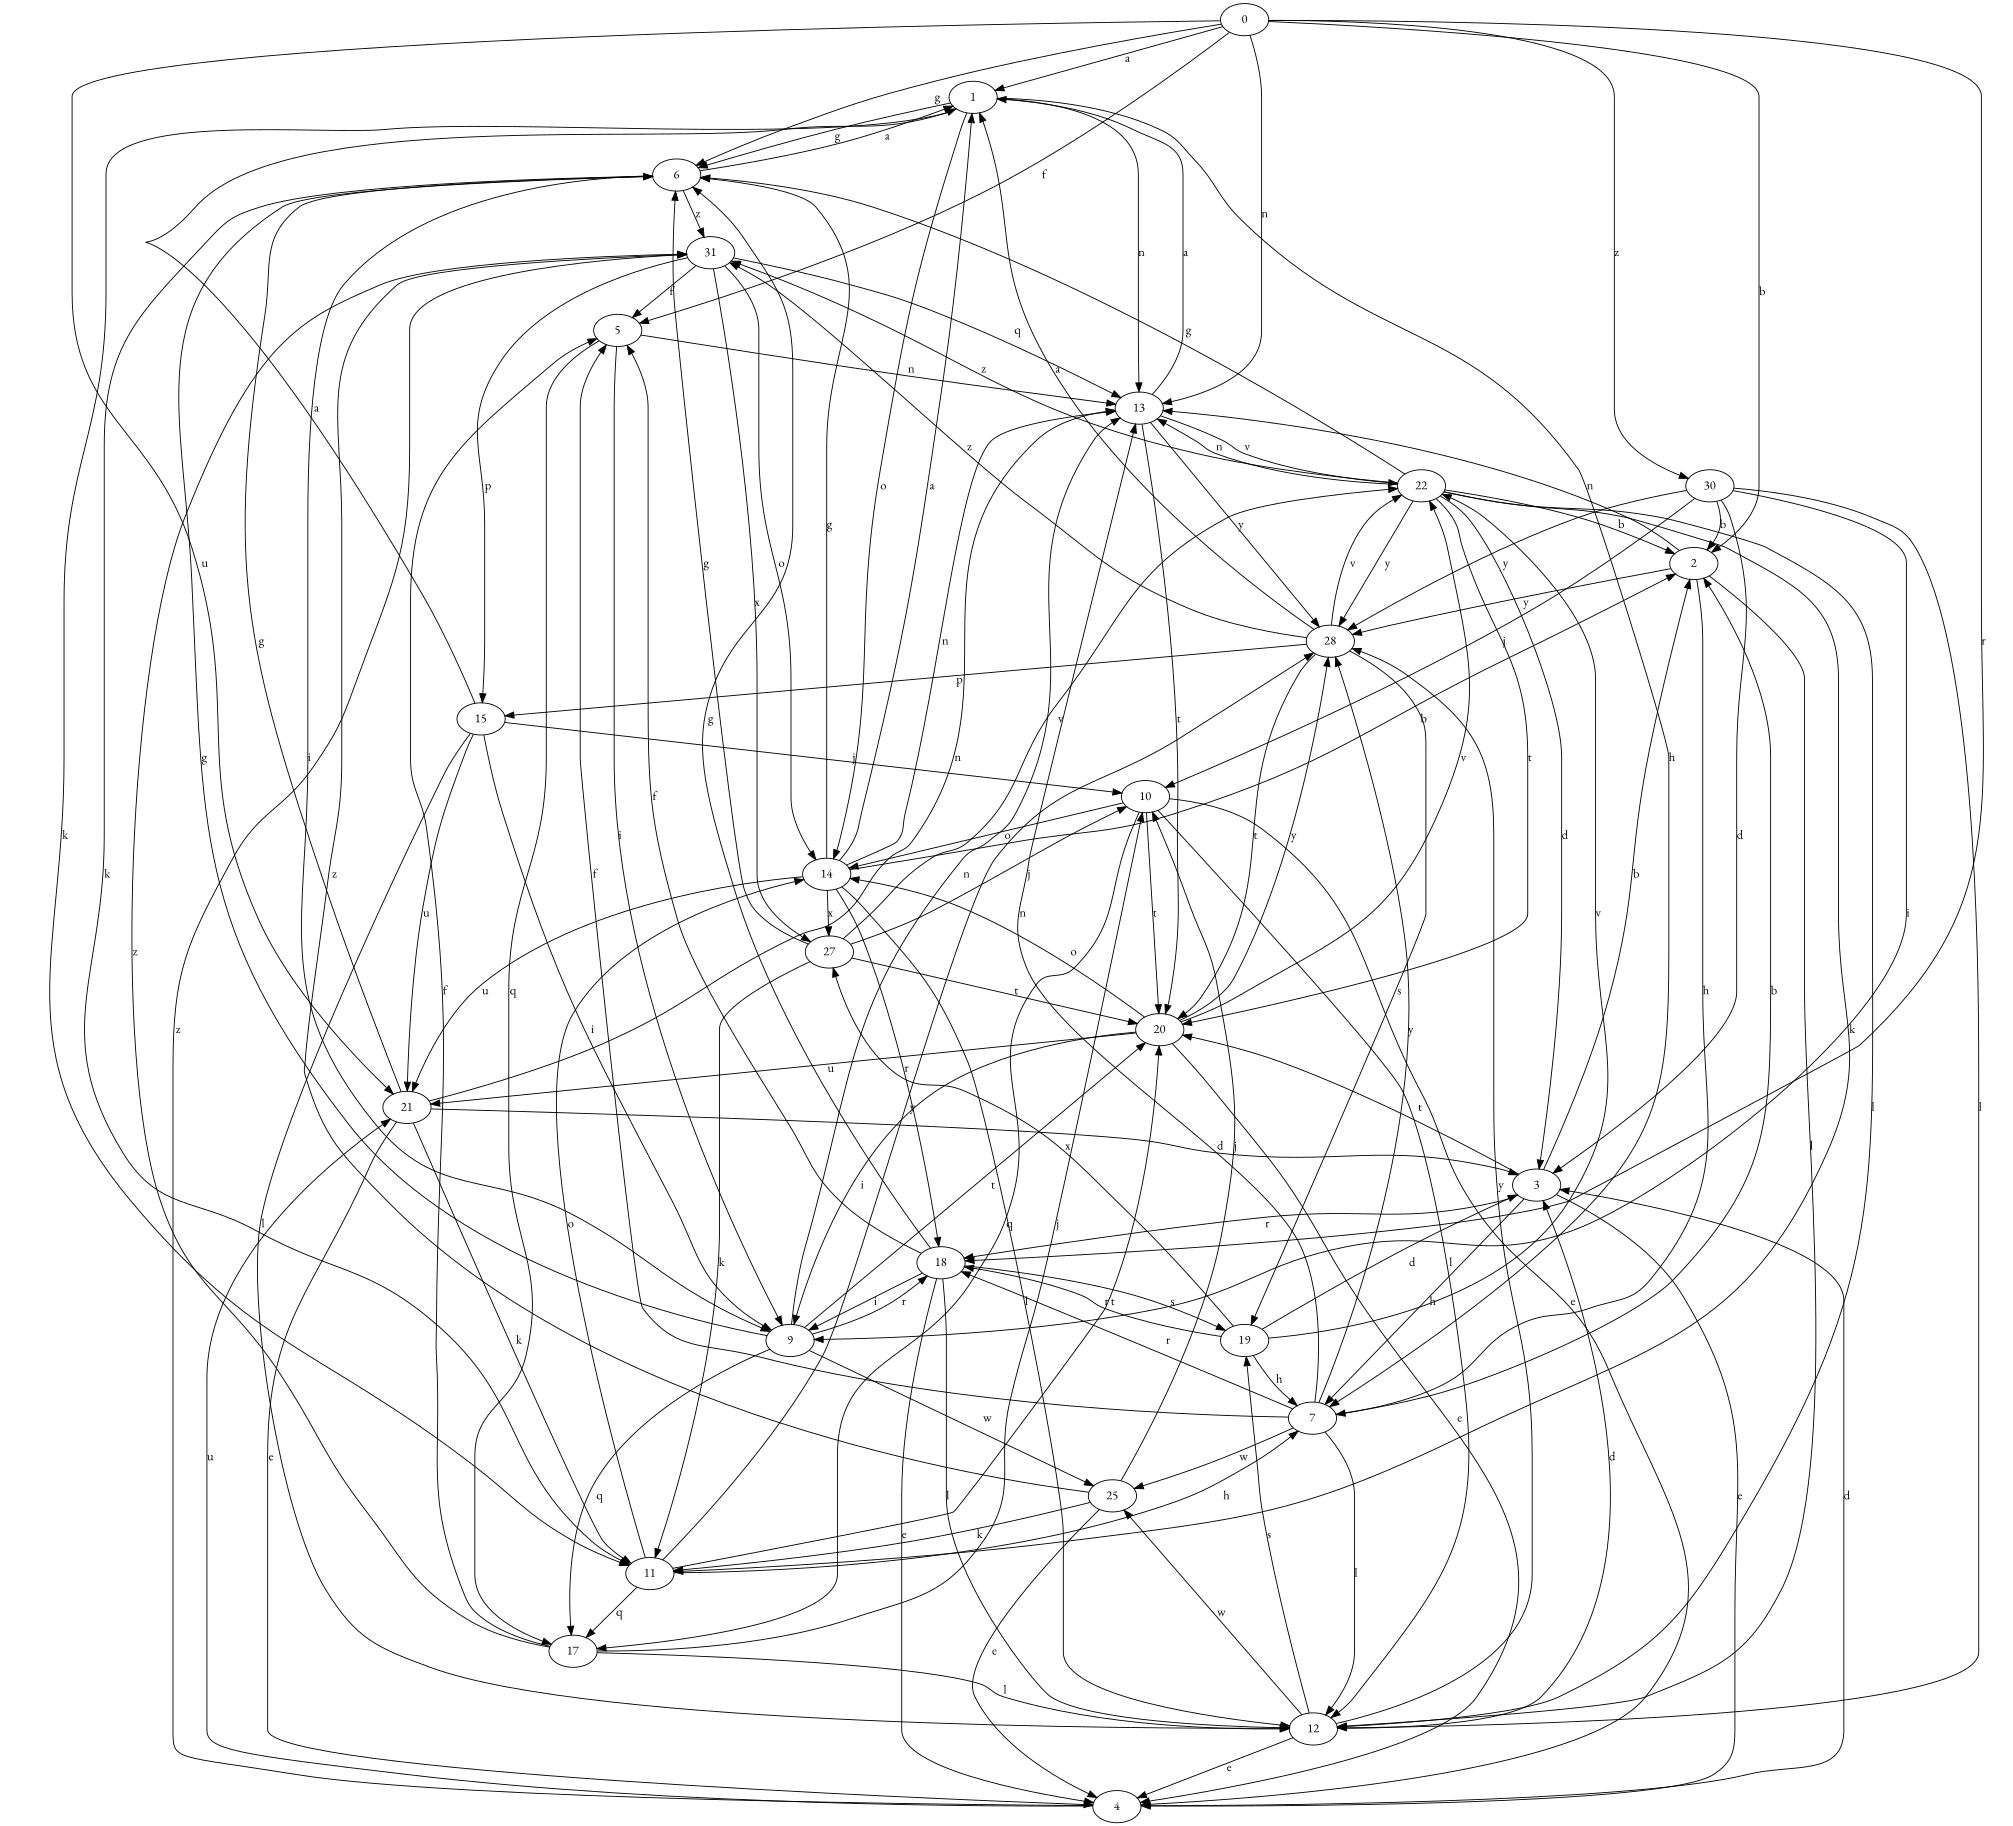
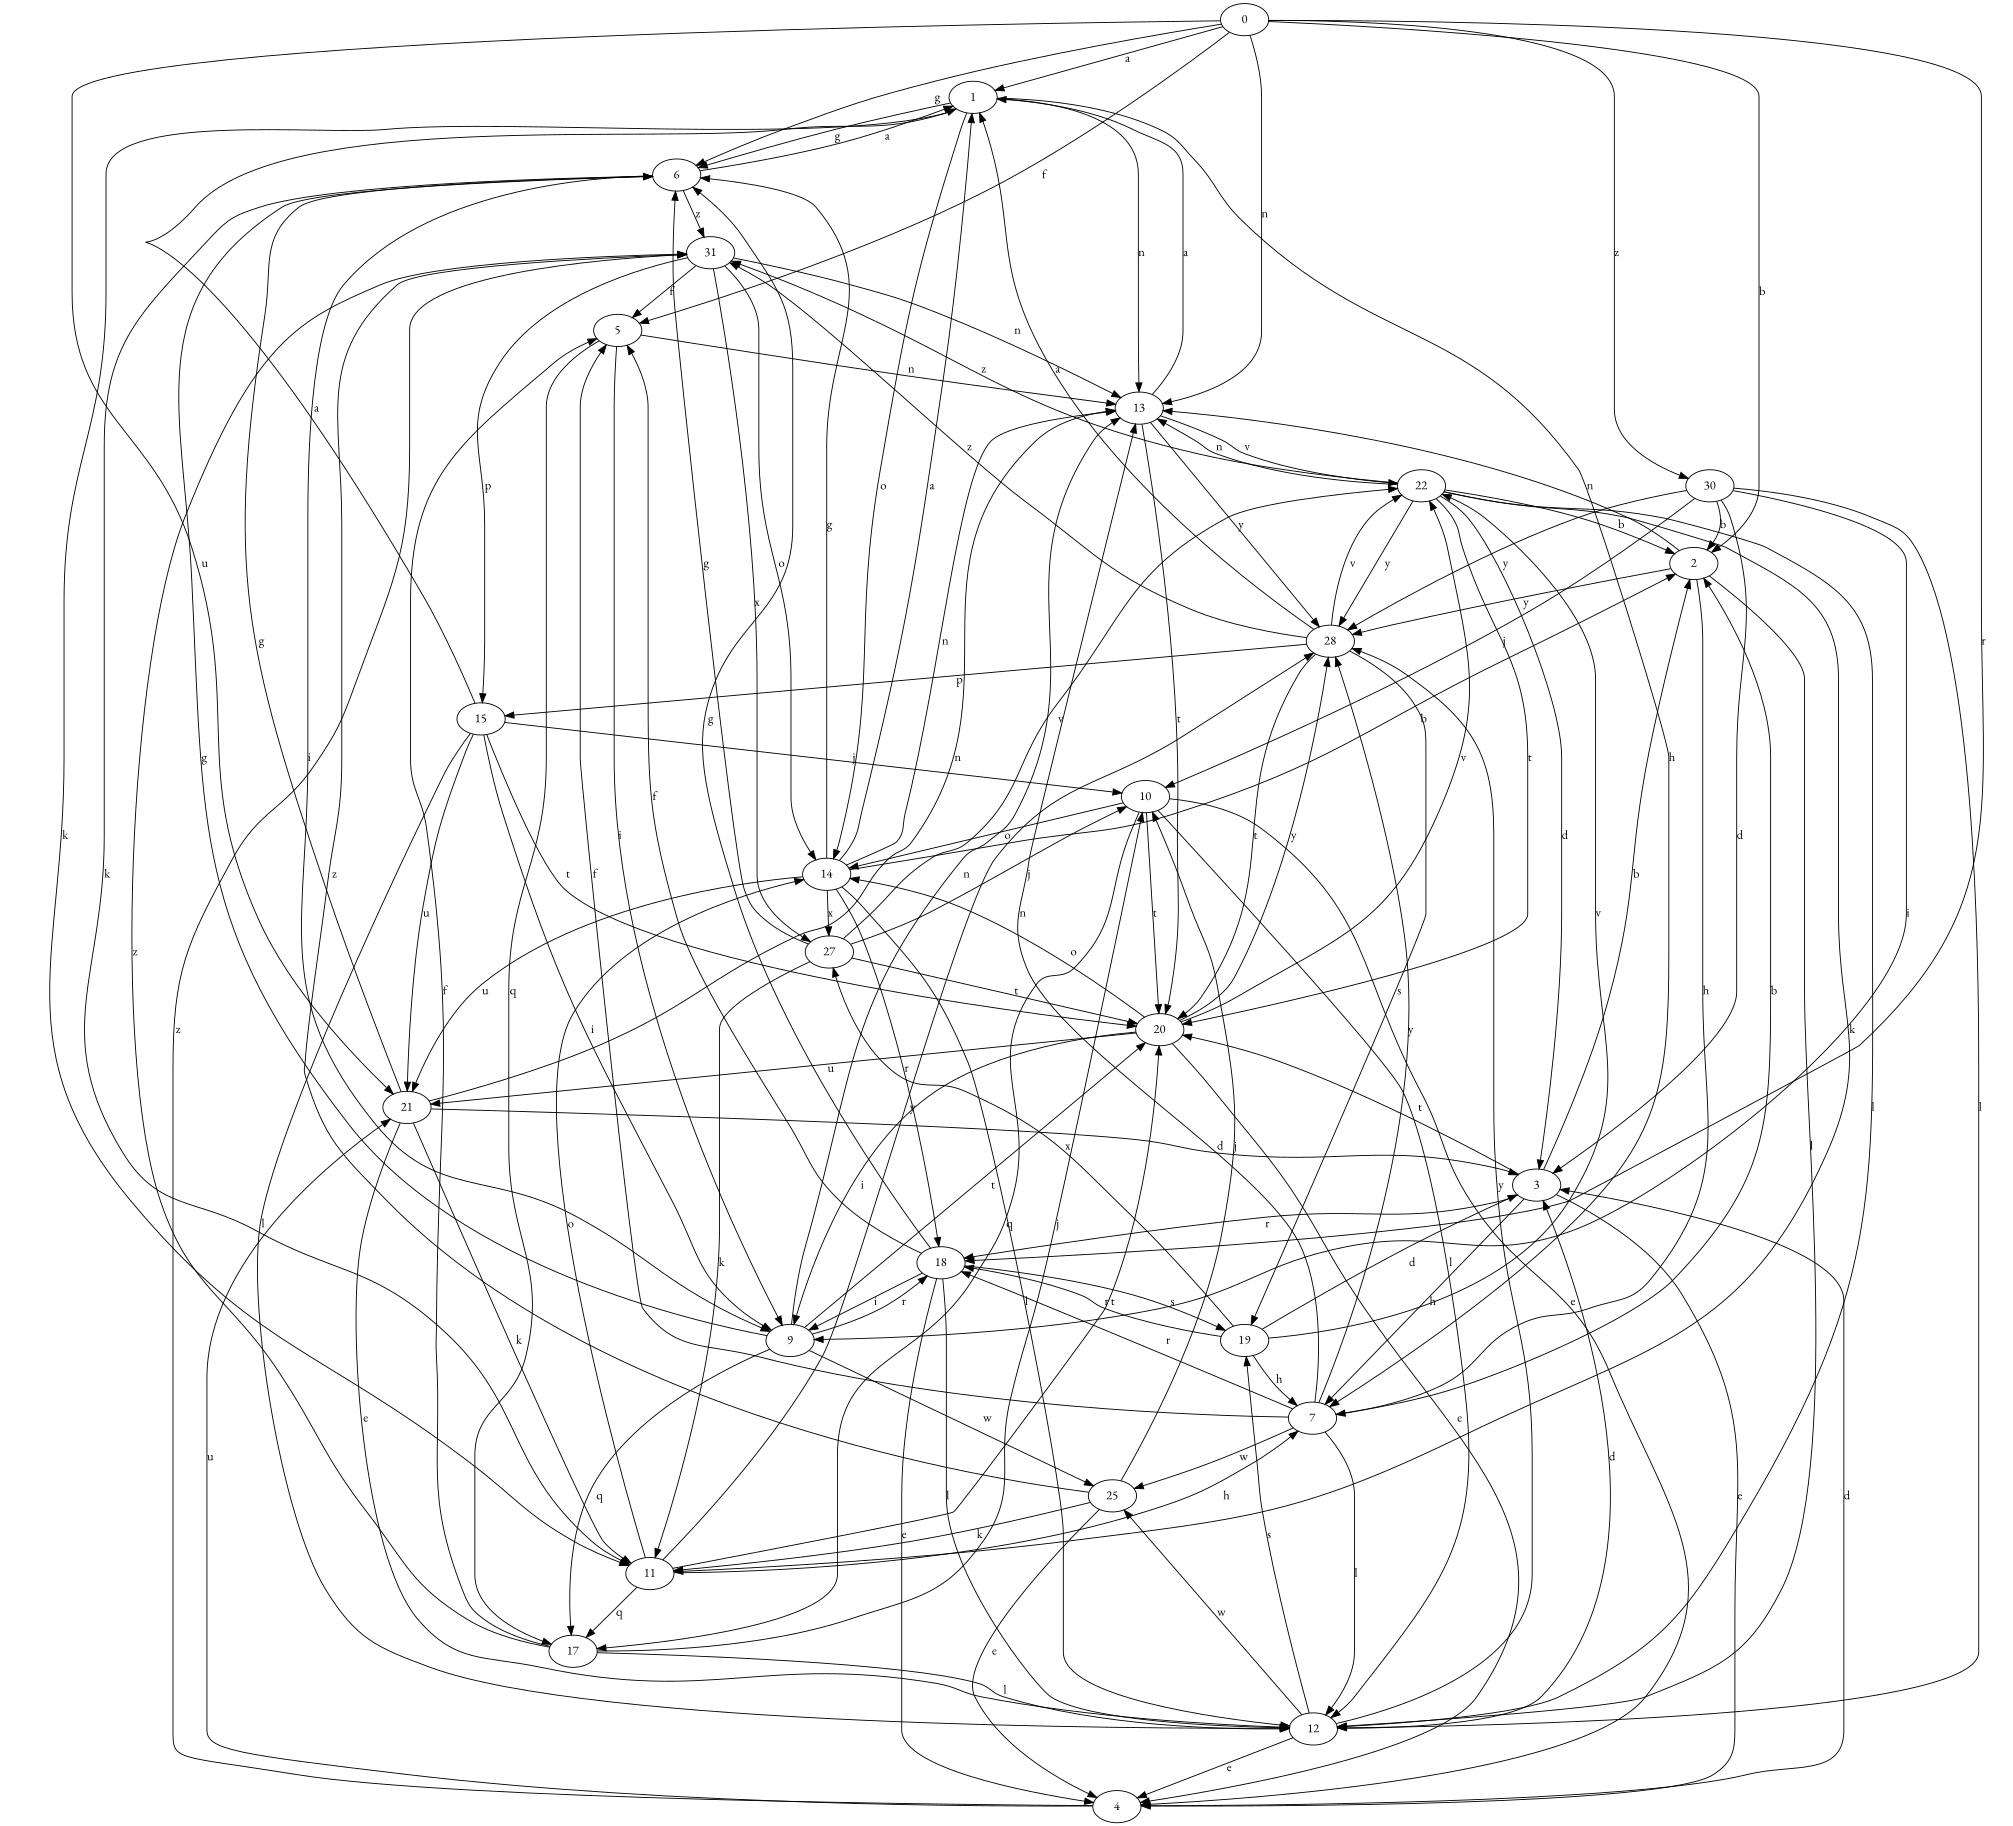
(1072, 288) -> none
(1018, 330) -> (1018, 330)
none -> (736, 958)
(356, 1755) -> (588, 1675)
